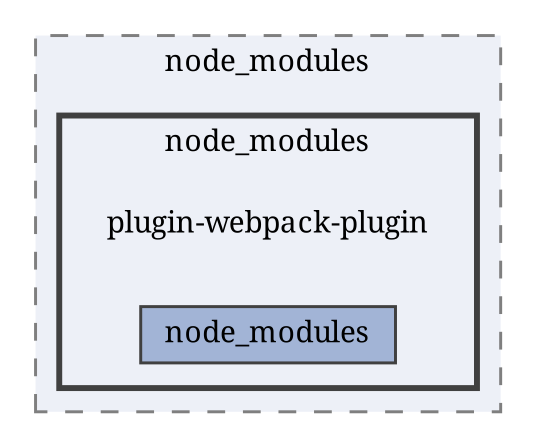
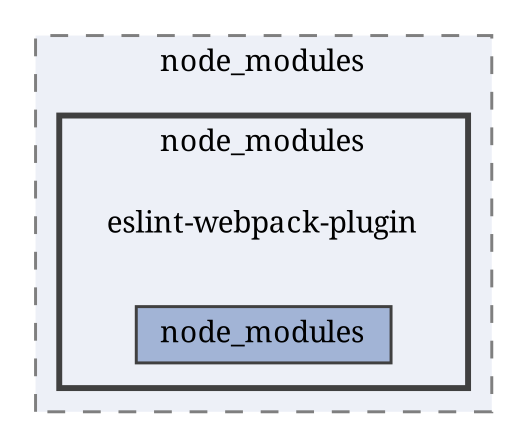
(268, 225) -> (264, 225)
